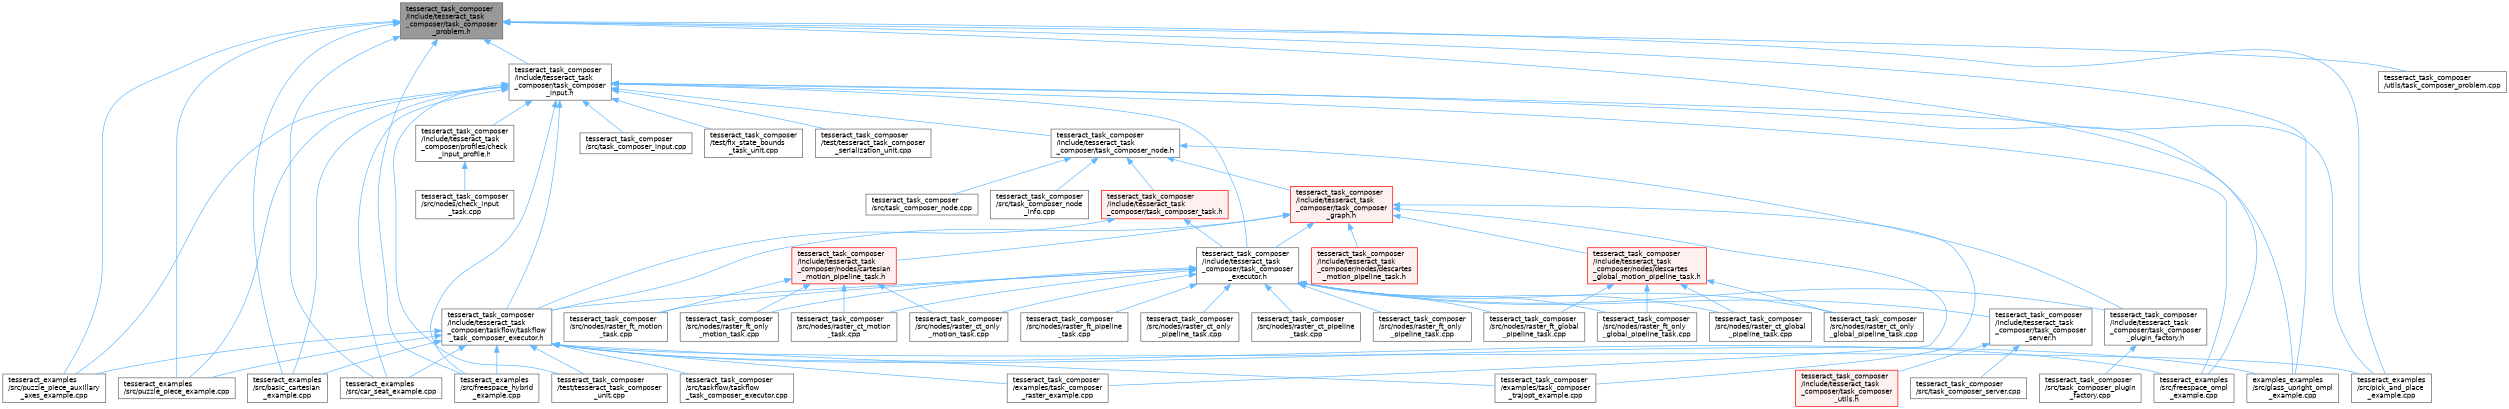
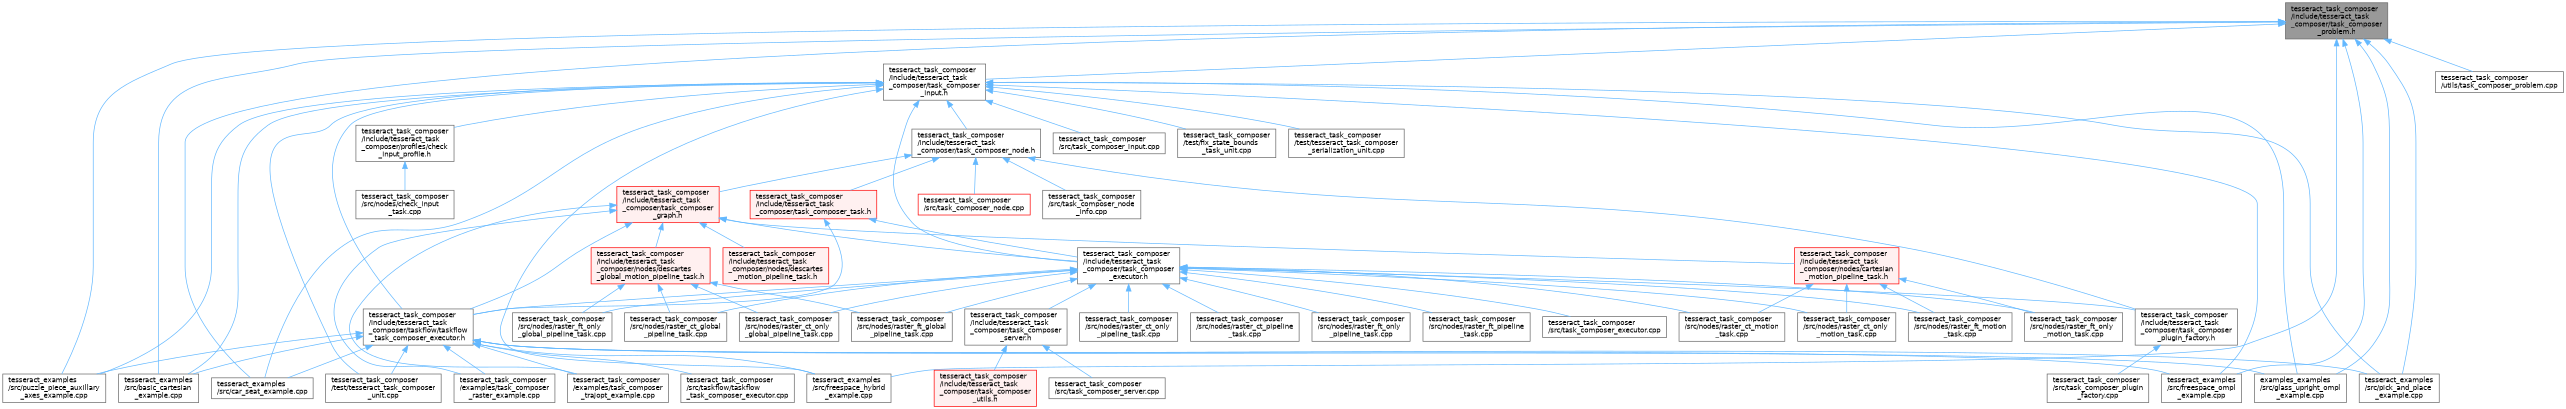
(922, 205) -> (974, 205)
none -> (1605, 327)
(177, 388) -> none
